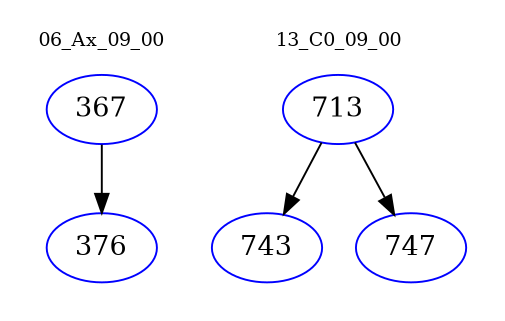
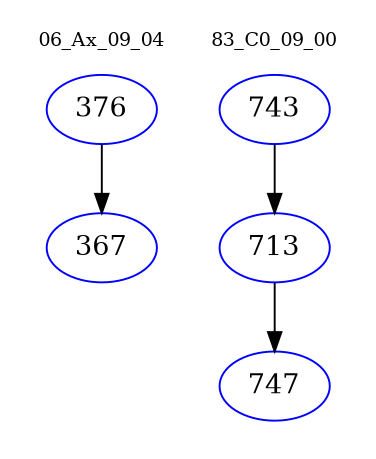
(102, 41) -> (102, 41)
(339, 41) -> (275, 41)
(102, 169) -> (102, 169)
(307, 170) -> (275, 169)
